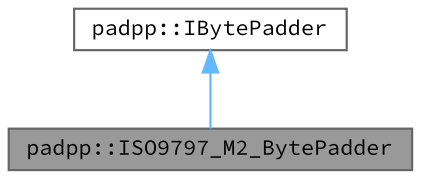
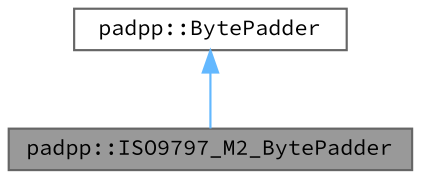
(210, 29) -> (210, 29)
